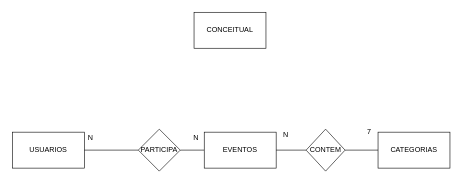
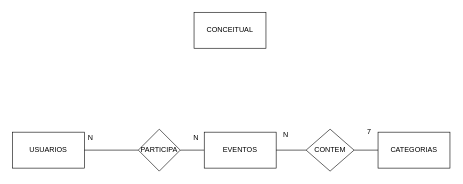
(326, 150) -> (330, 150)
